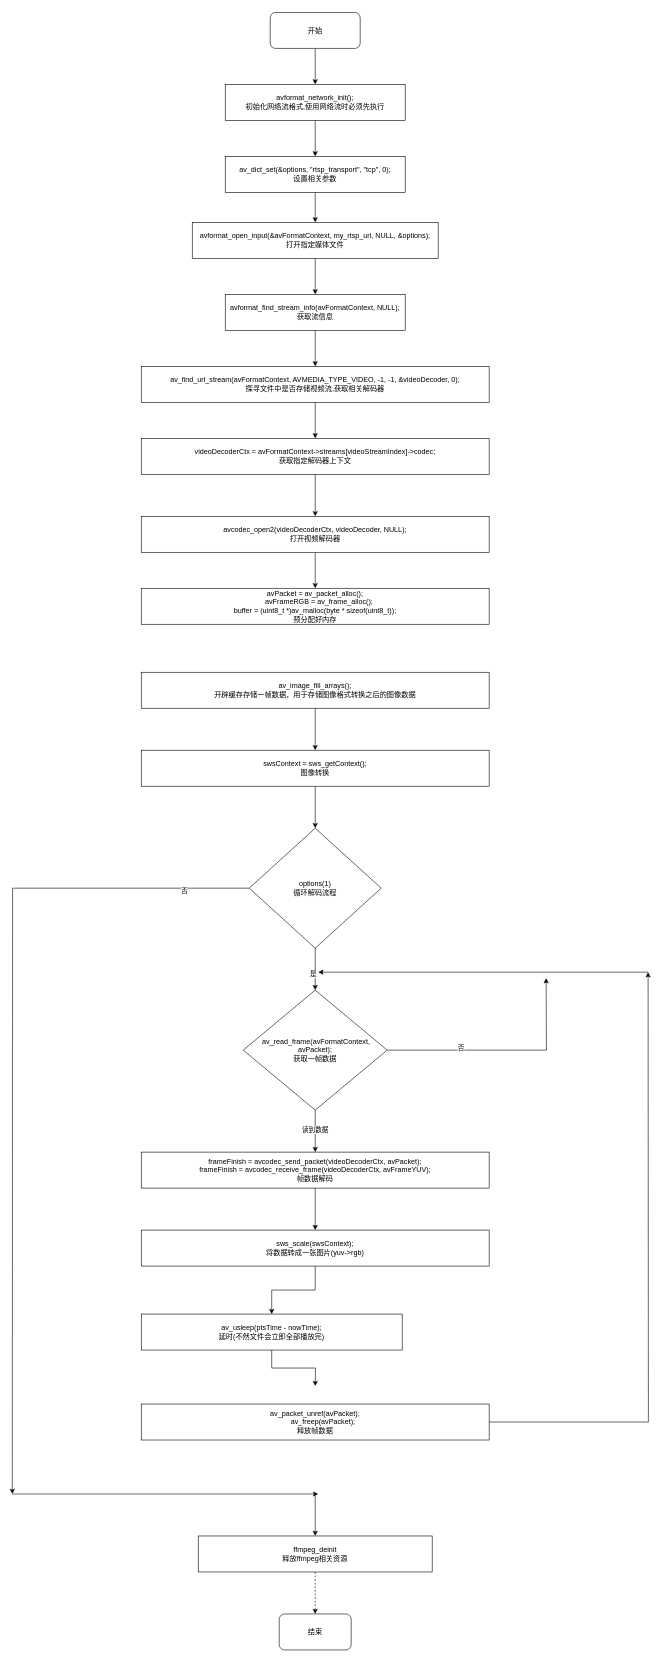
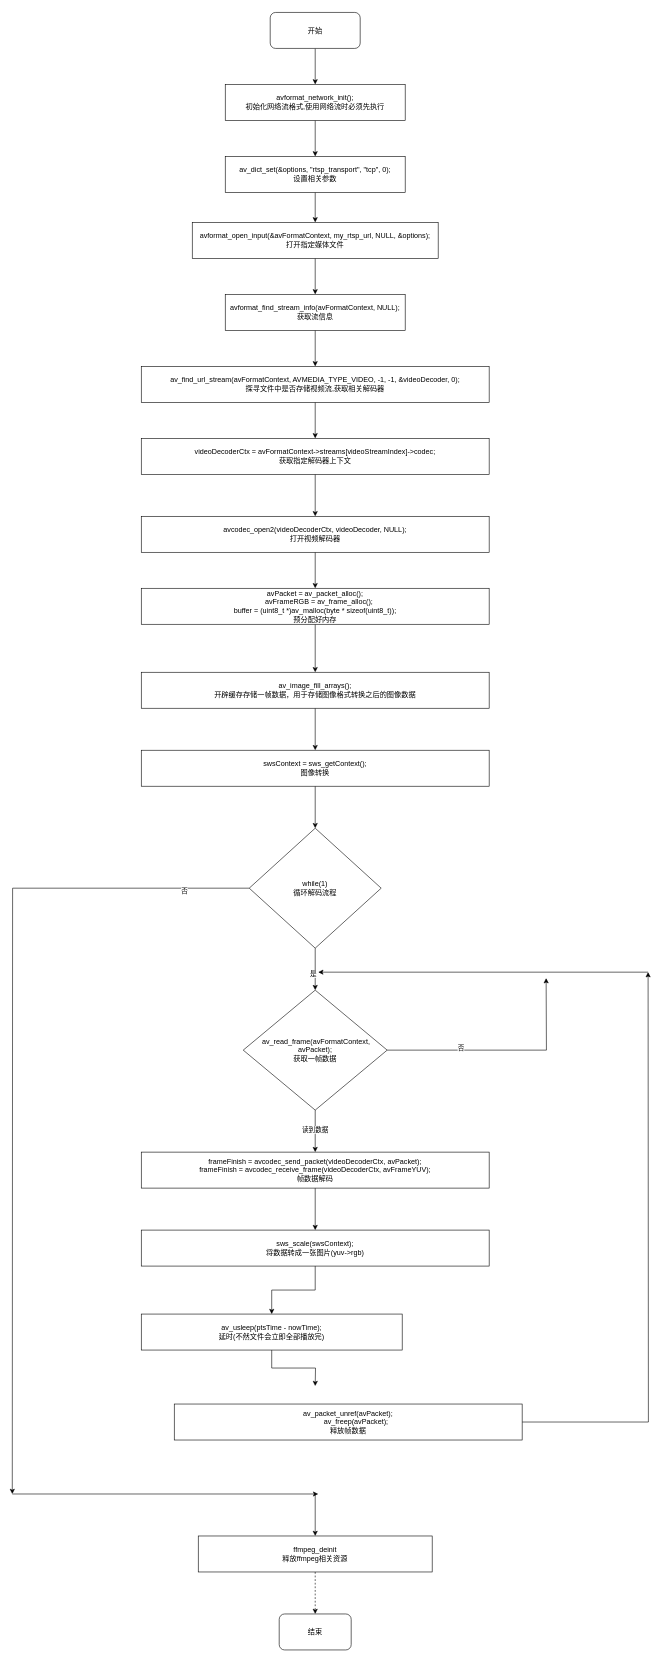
none -> (315, 666)
(315, 888) -> (315, 888)
(315, 1422) -> (348, 1422)
